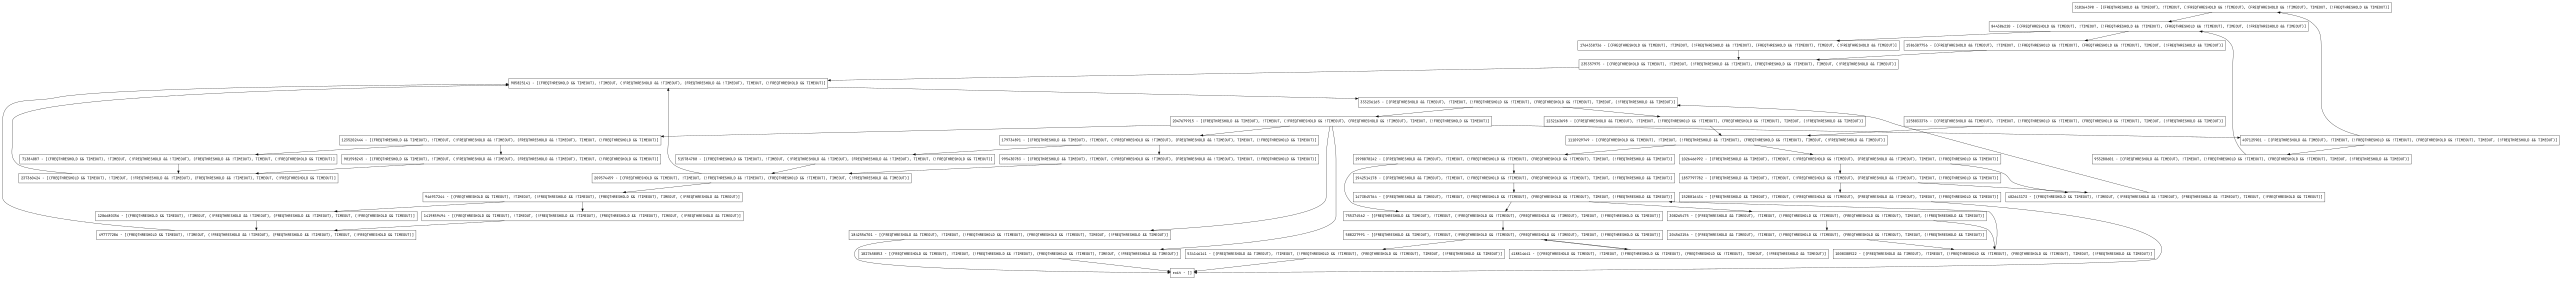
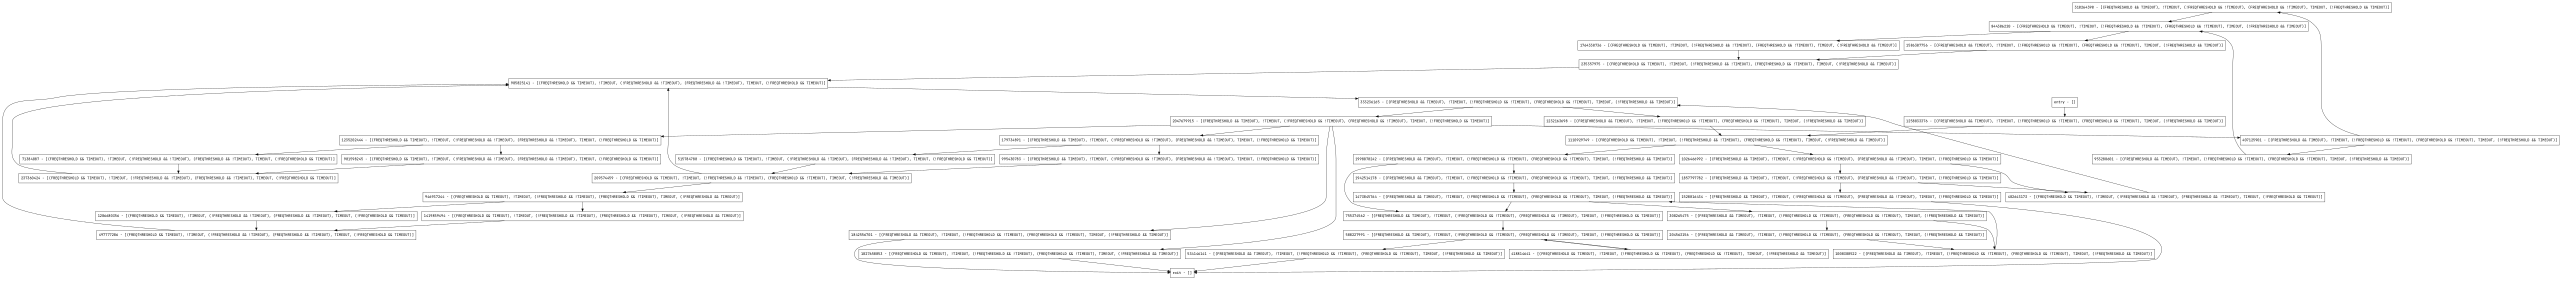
none -> (2065, 102)
